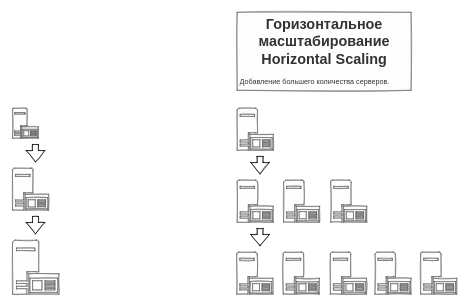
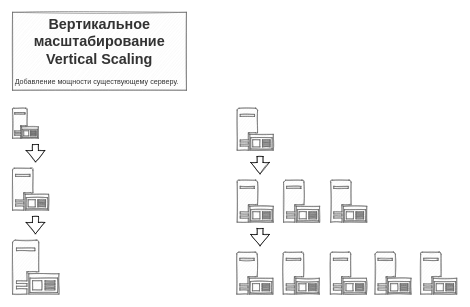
none -> (99, 51)
(324, 51) -> none
